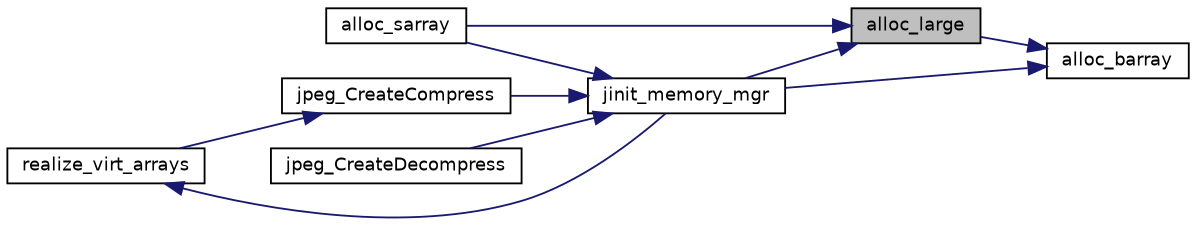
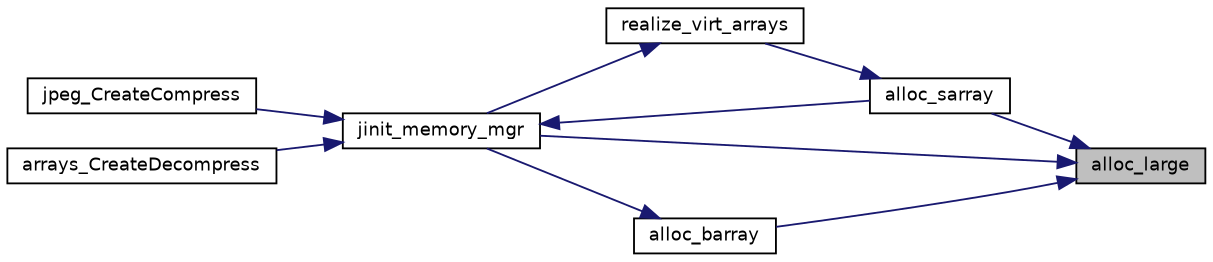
(1005, 41) -> (917, 207)
(242, 133) -> (813, 58)
(396, 166) -> (142, 166)
